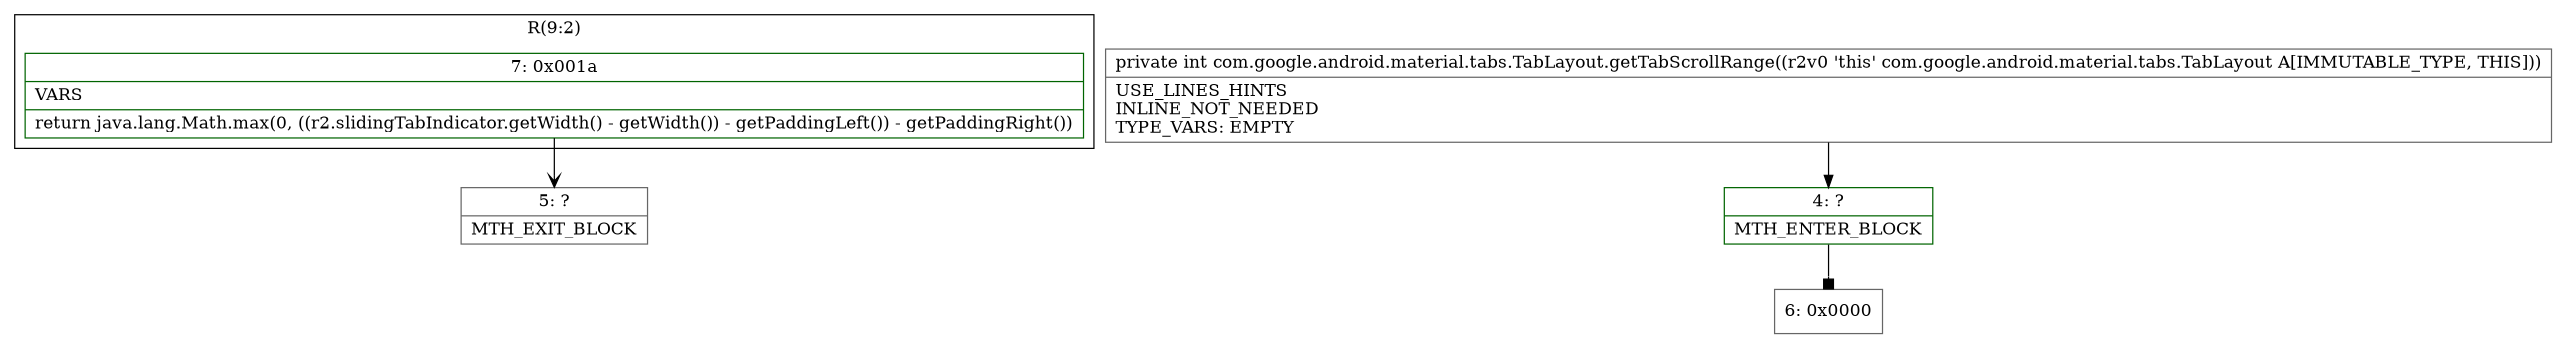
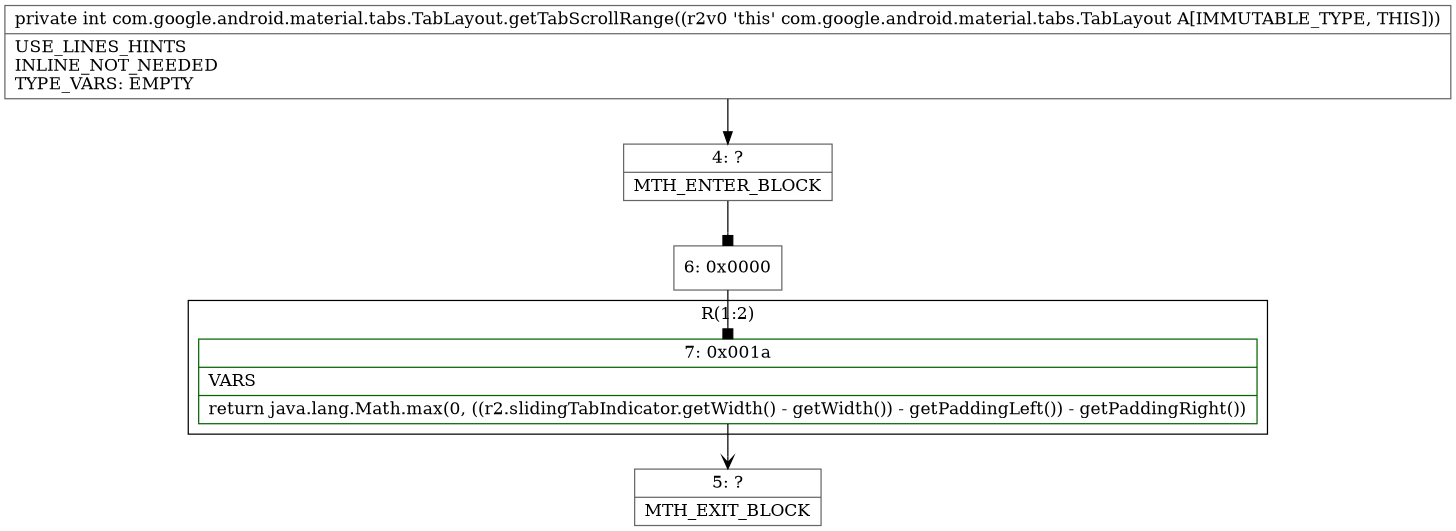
(554, 29) -> (728, 315)
(1829, 216) -> (728, 172)
none -> (728, 308)
